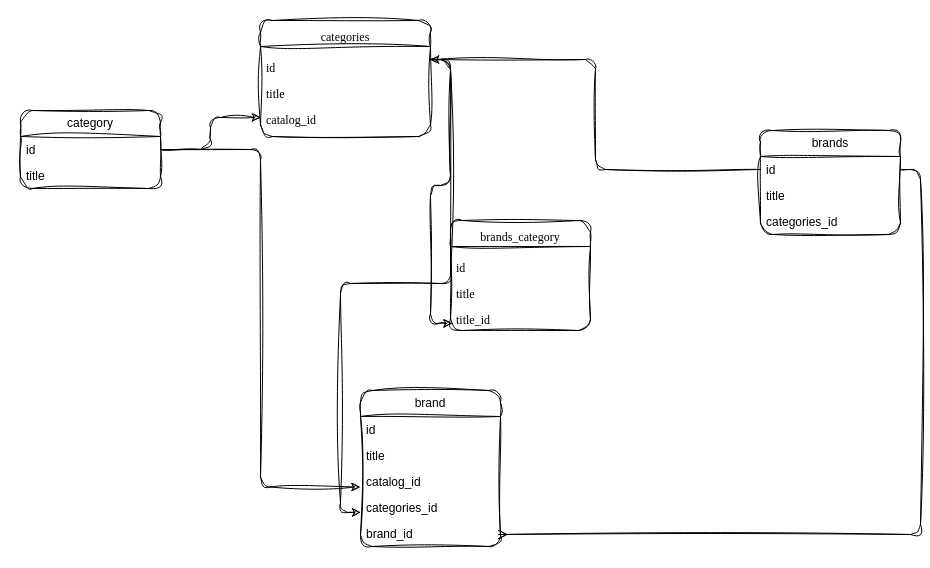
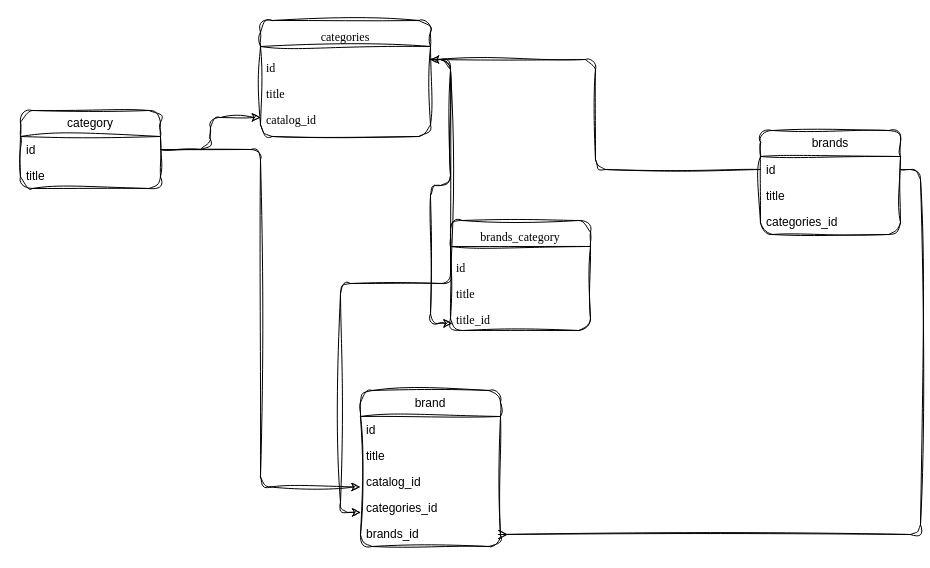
(392, 535) -> (395, 535)
